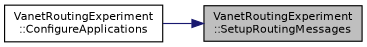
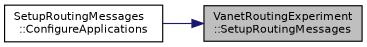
(84, 23) -> (84, 23)
